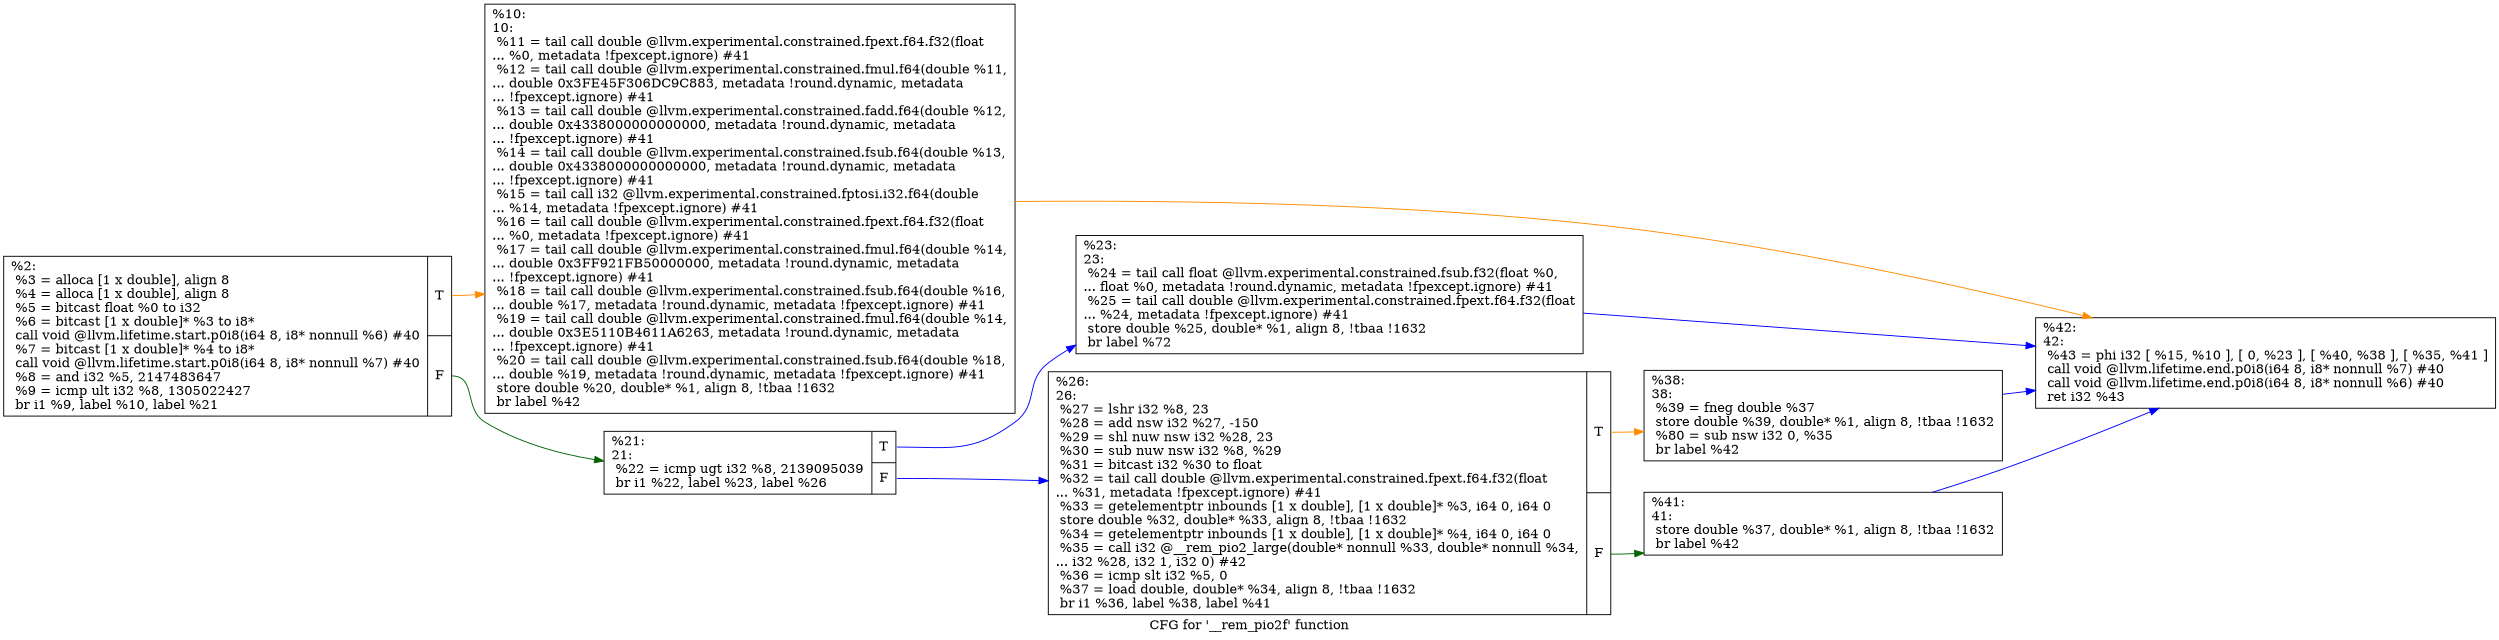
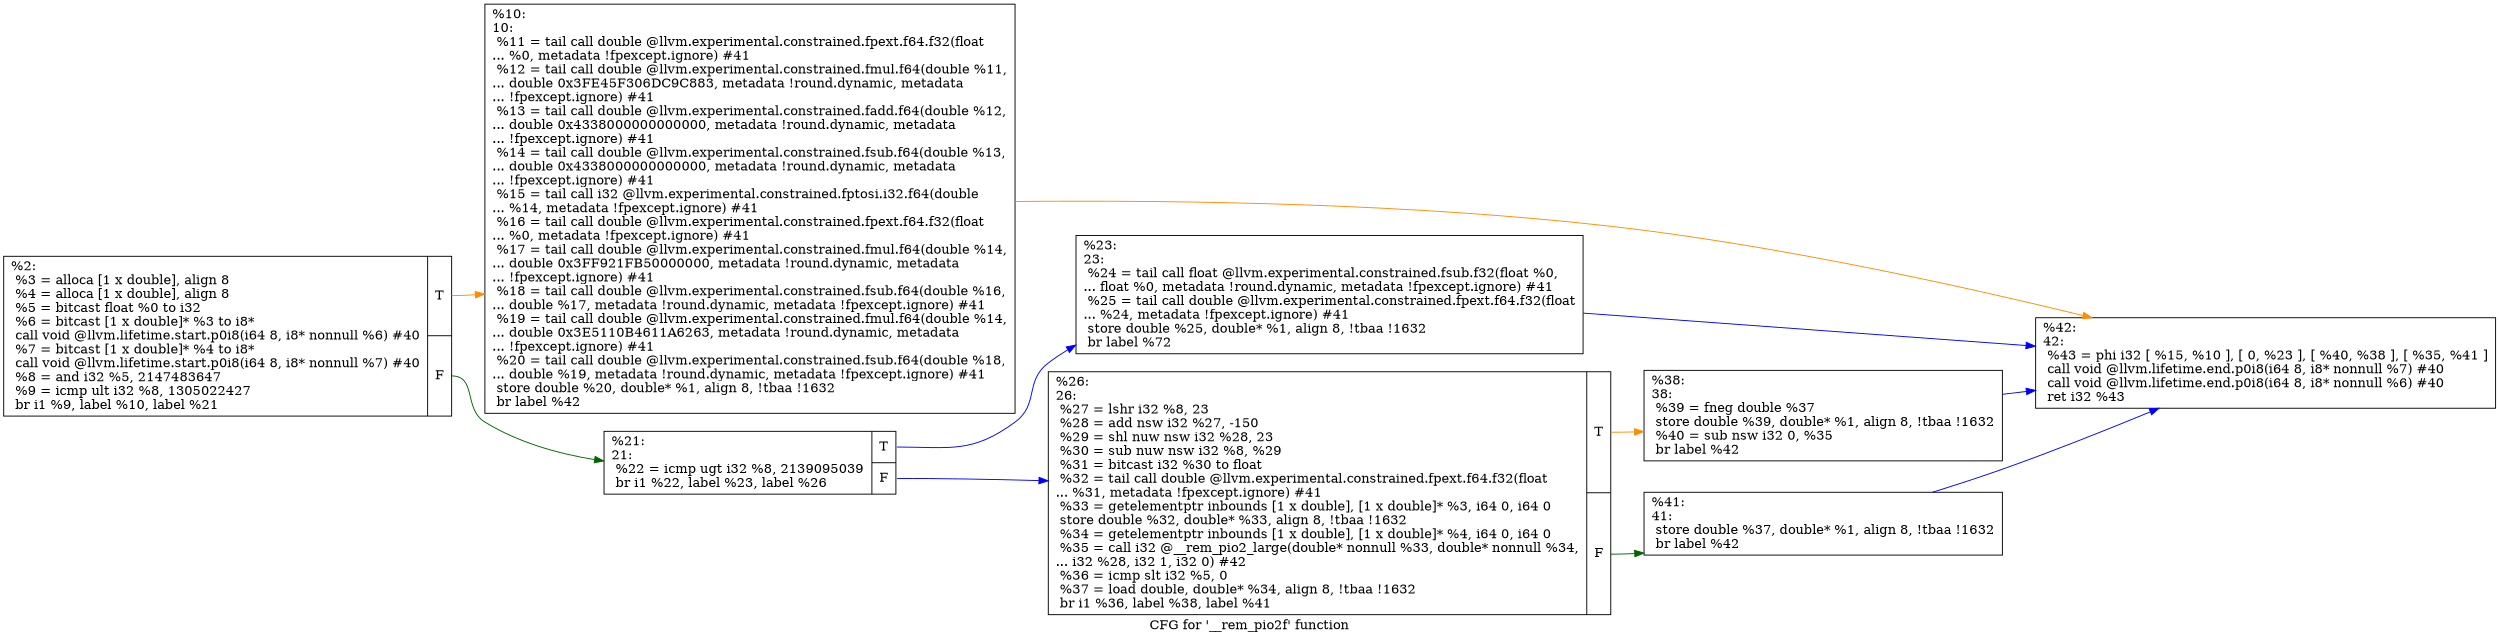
(1742, 436) -> (1742, 436)
